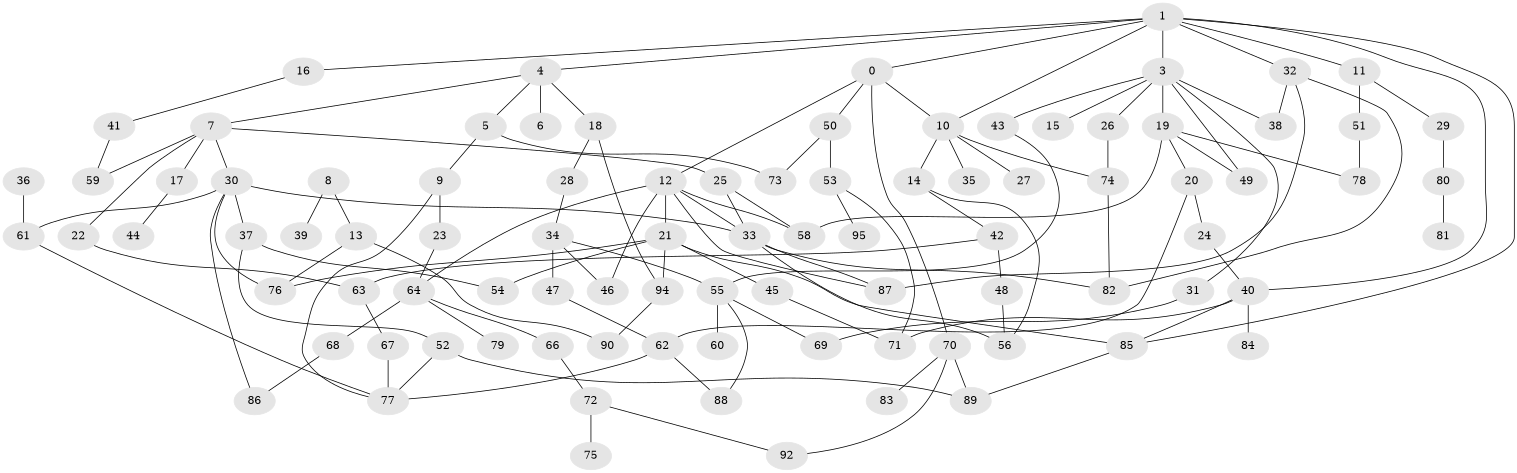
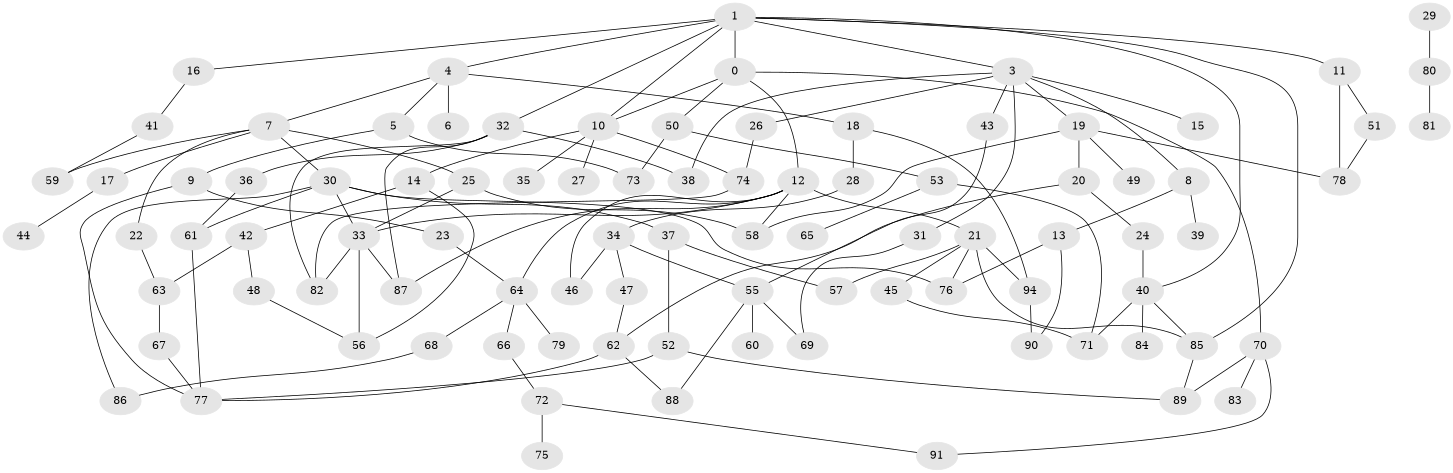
(1402, 99) -> (1340, 127)
(1205, 127) -> (1091, 104)
none -> (375, 155)
(859, 236) -> (807, 236)
(498, 291) -> (836, 291)
(787, 456) -> (937, 456)
